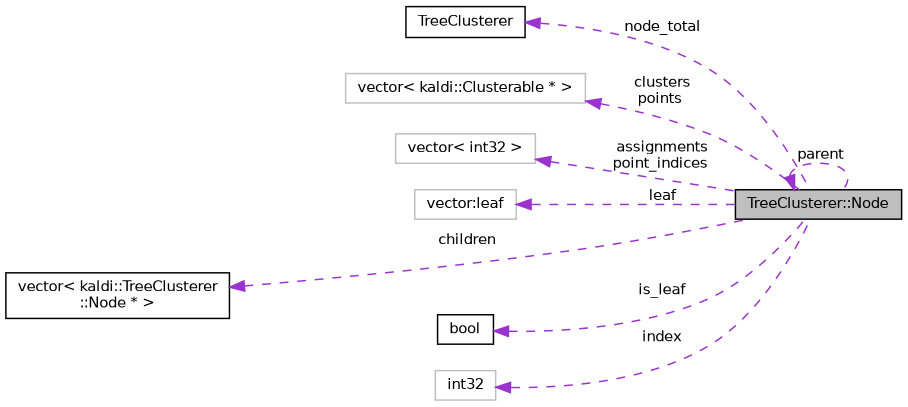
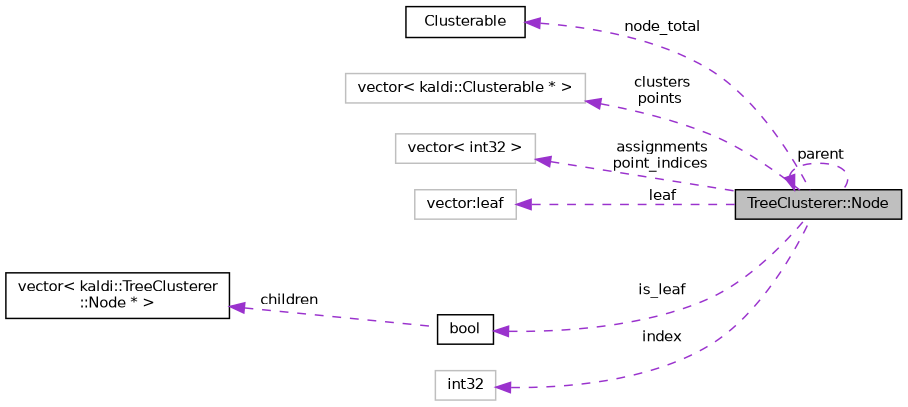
(466, 22) -> (466, 22)
(499, 260) -> (341, 317)
